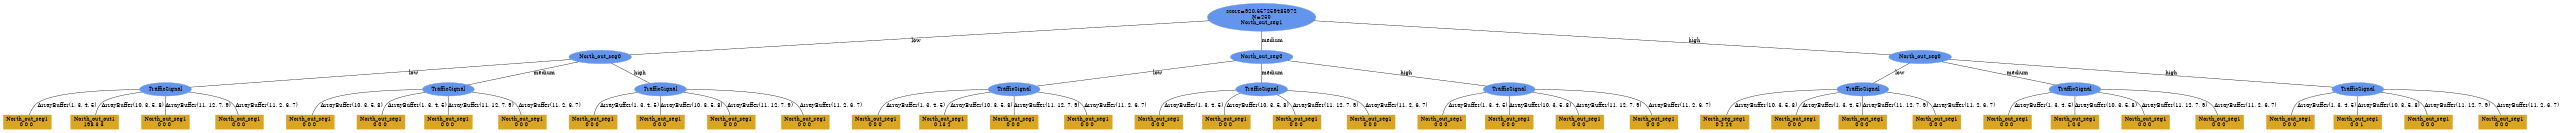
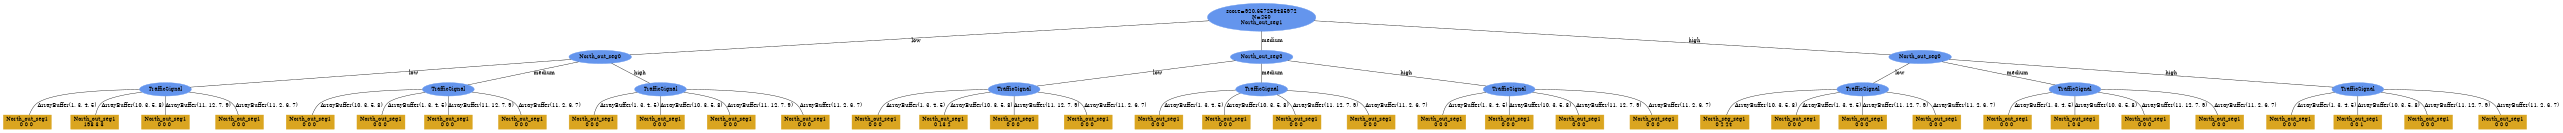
(95, 122) -> (95, 122)
